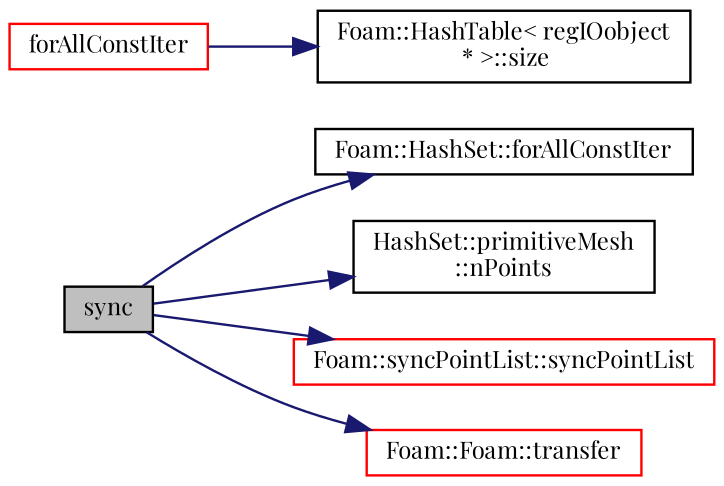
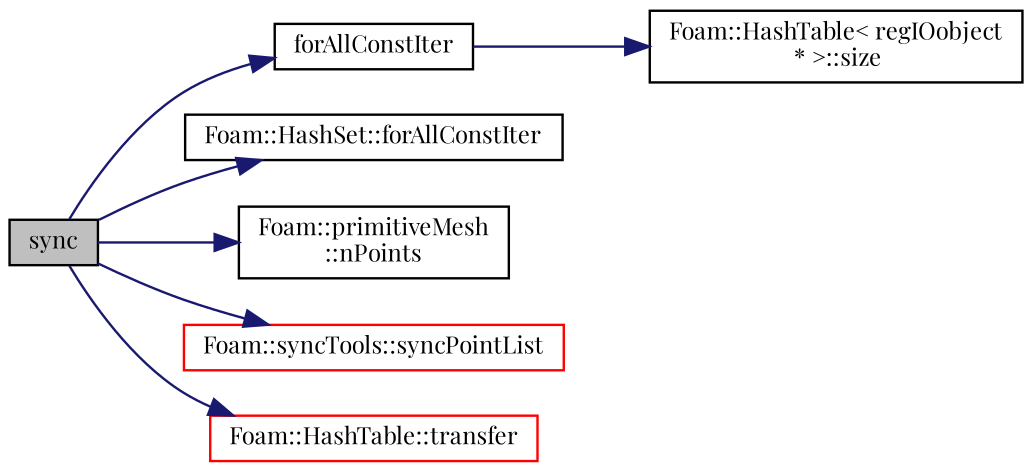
(109, 47) -> (374, 47)
none -> (145, 123)
(504, 257) -> (374, 242)
(504, 362) -> (374, 348)
(504, 453) -> (374, 438)
